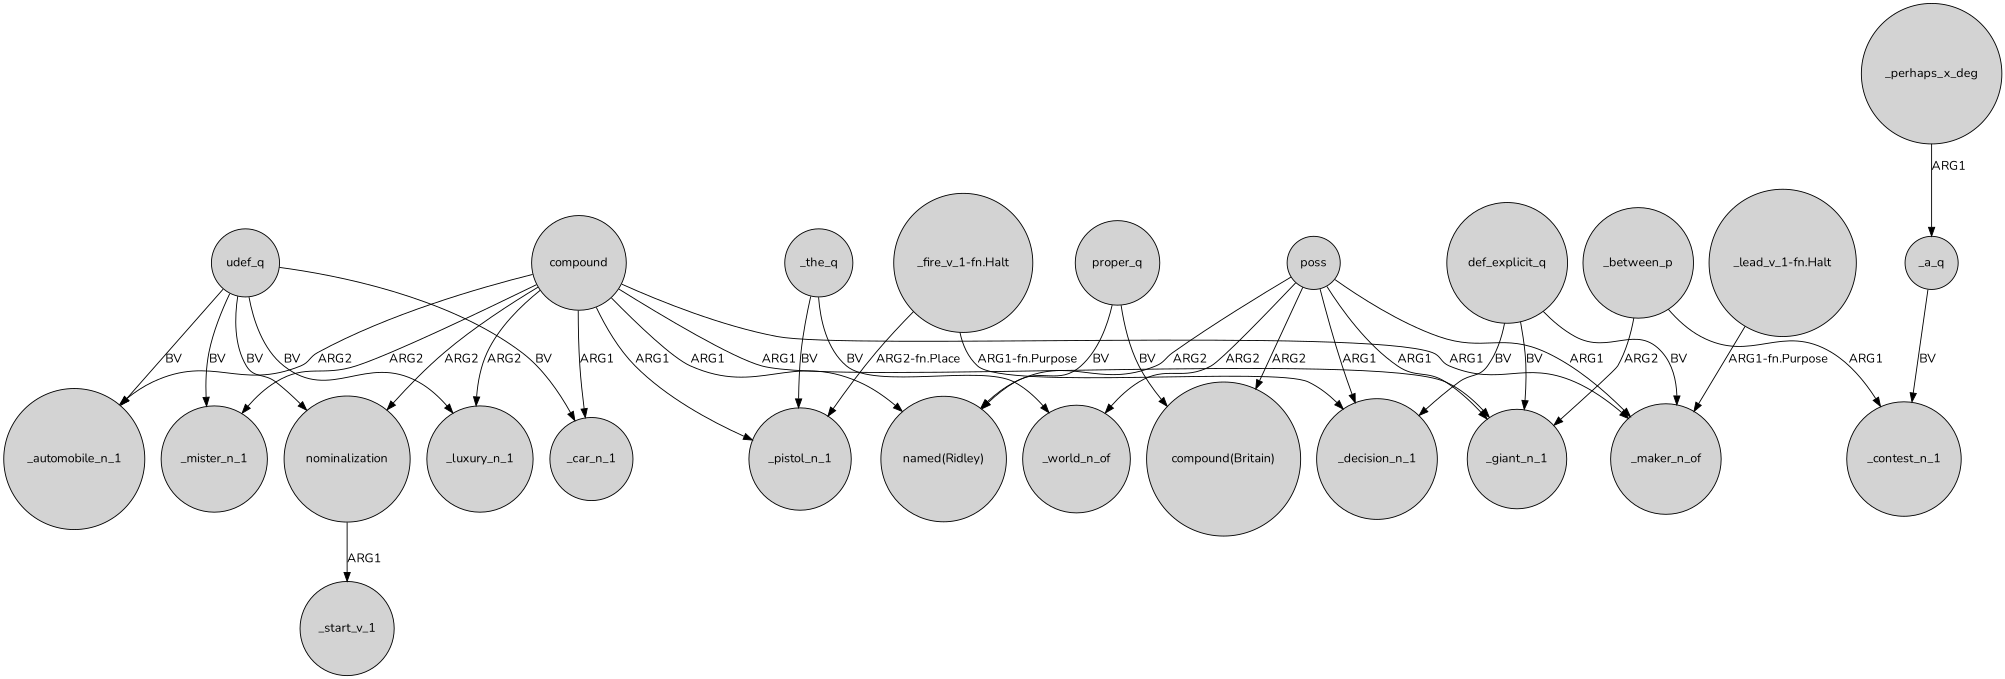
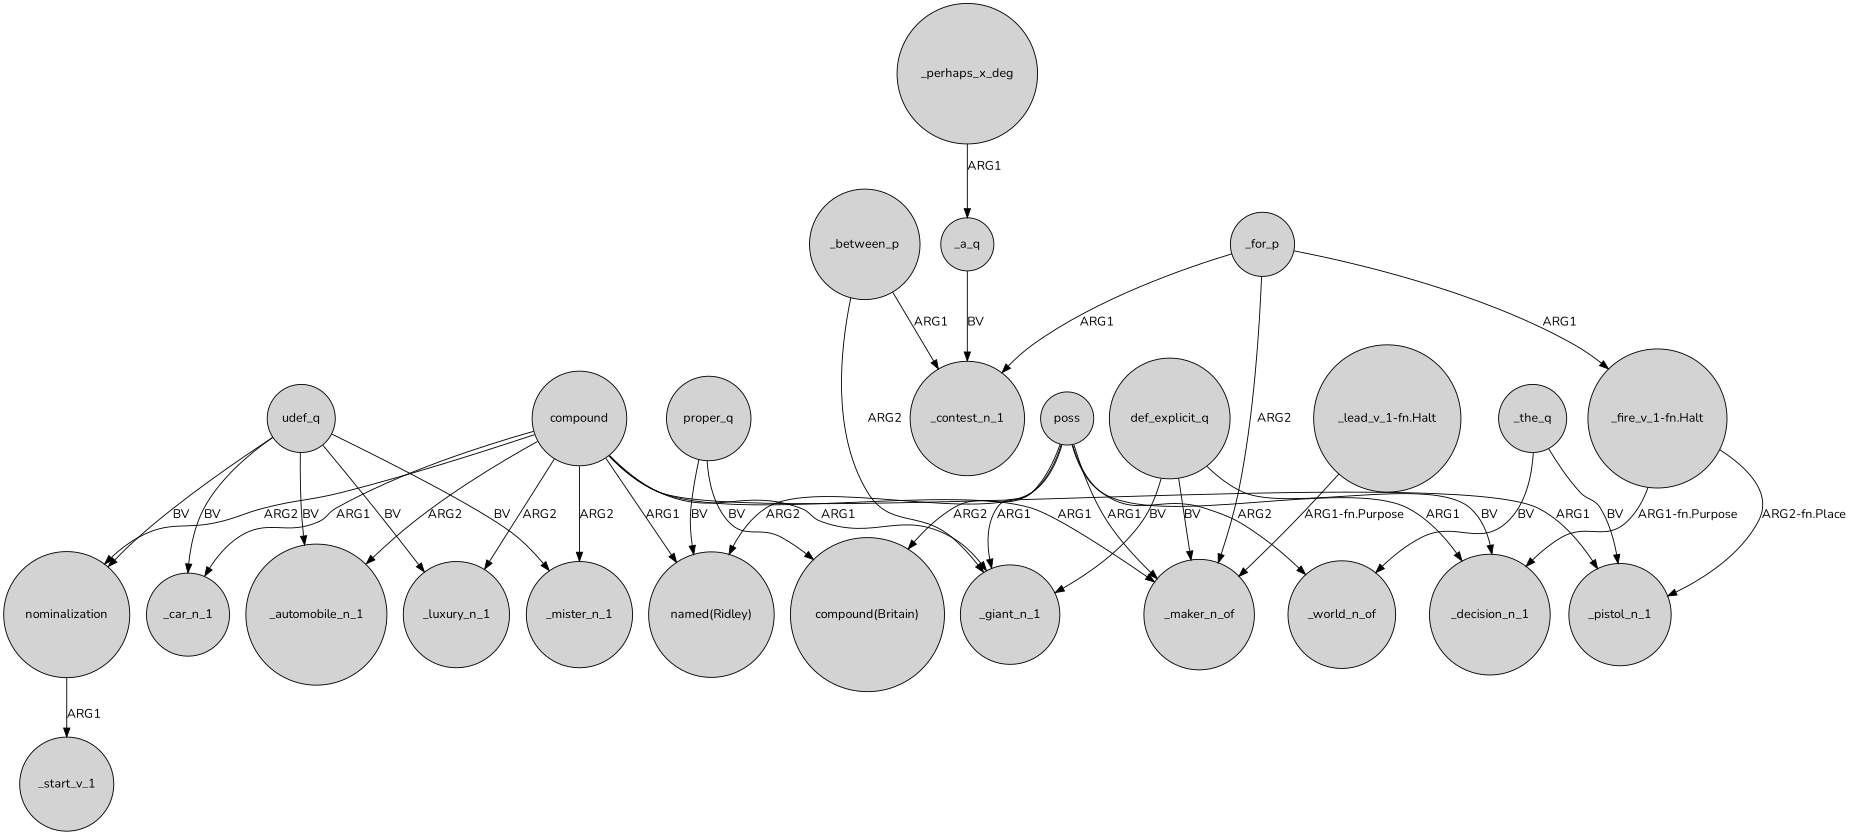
none -> (1262, 244)
